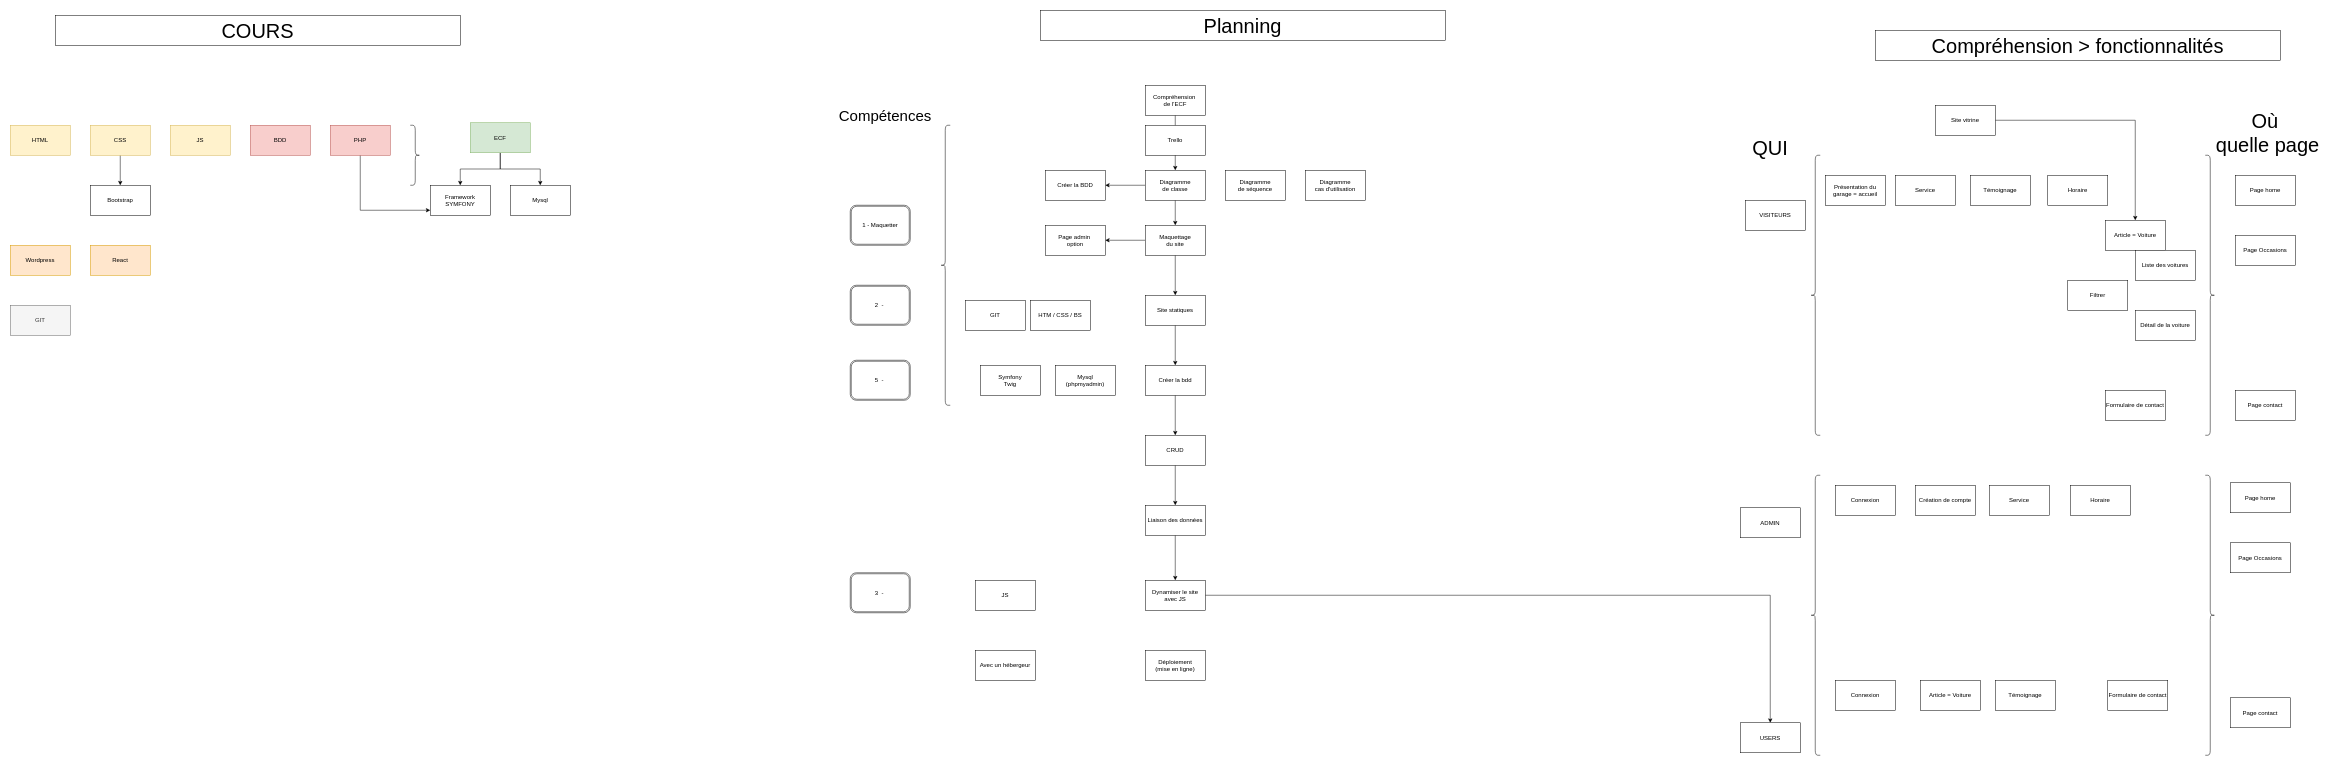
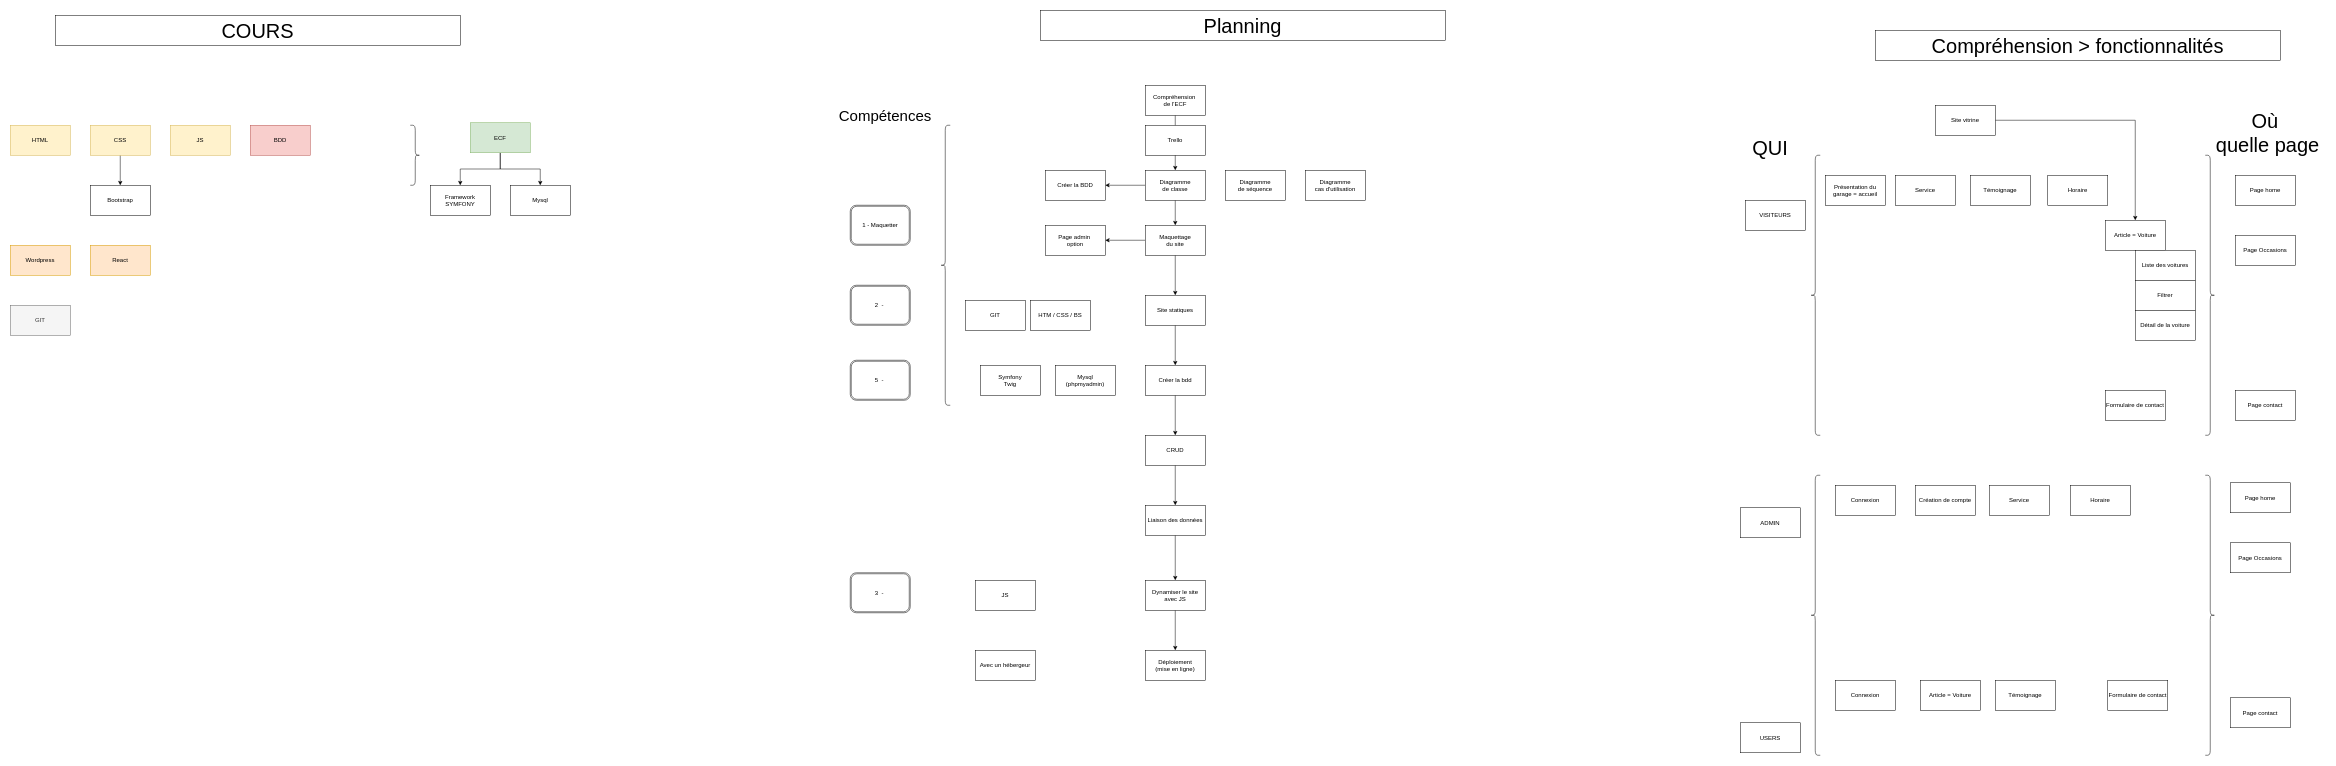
(360, 140) -> none
(425, 210) -> none
(2098, 295) -> (2165, 295)
(1770, 718) -> (1175, 645)
